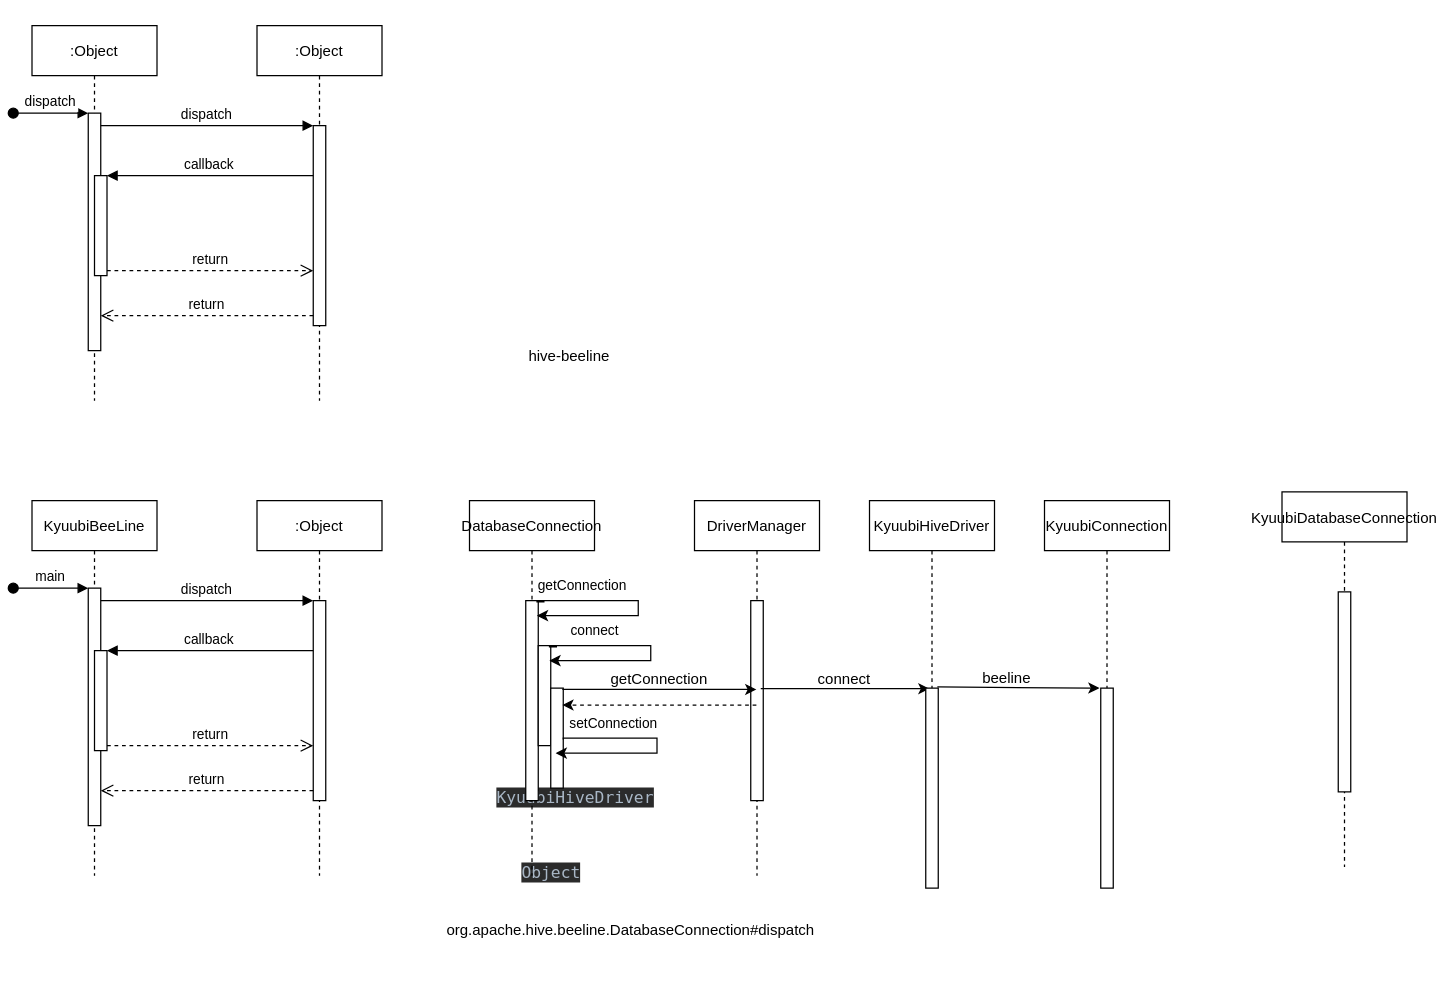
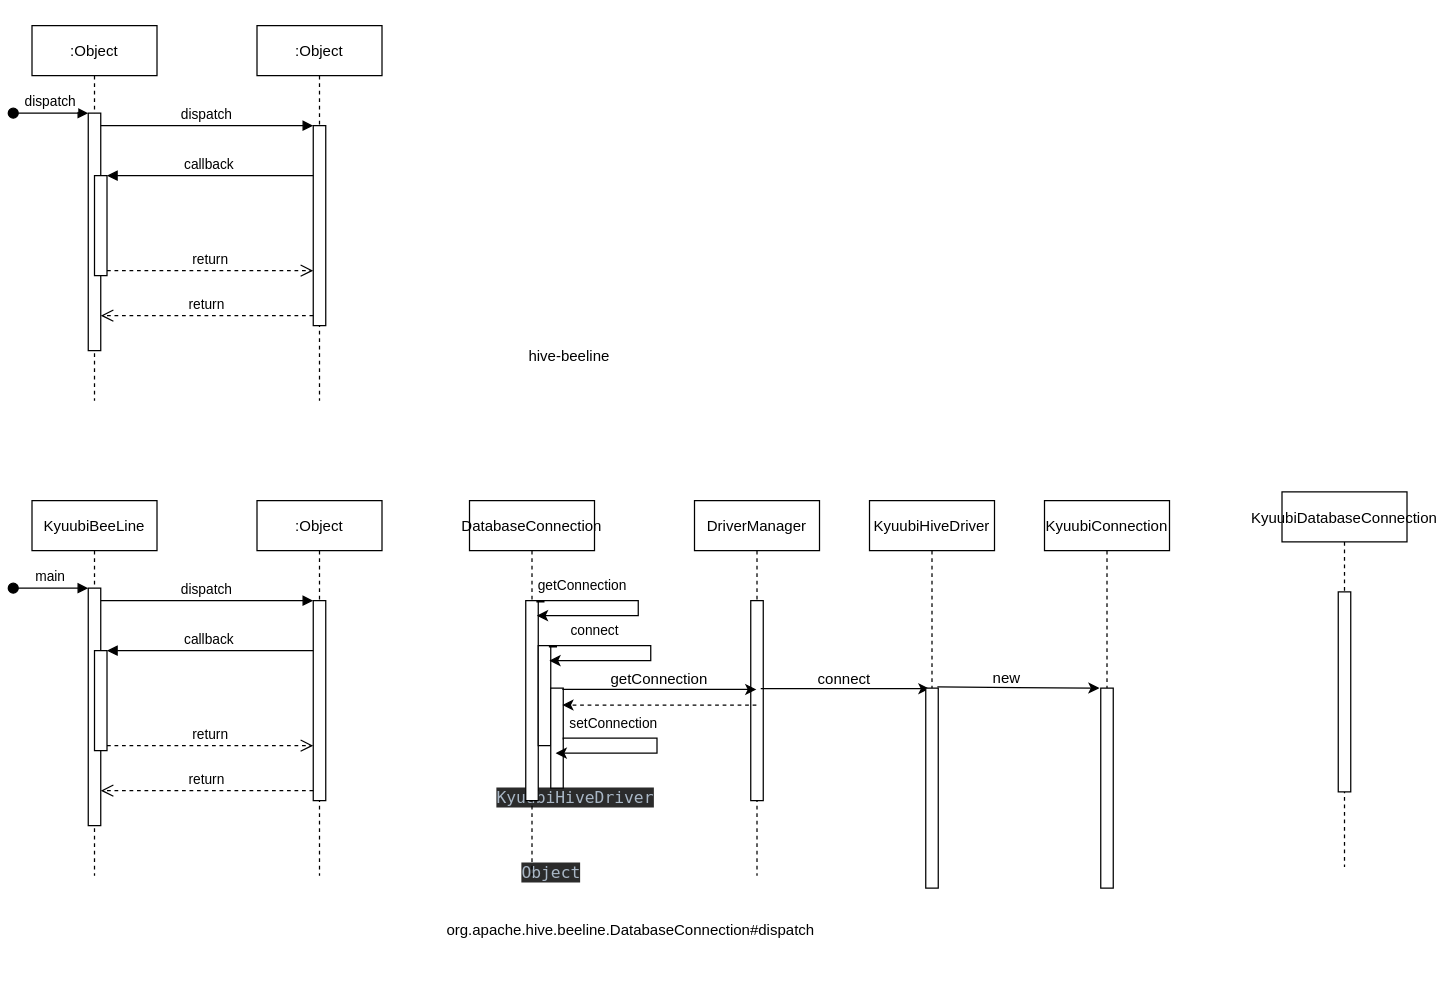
(1007, 678) -> (1007, 678)
